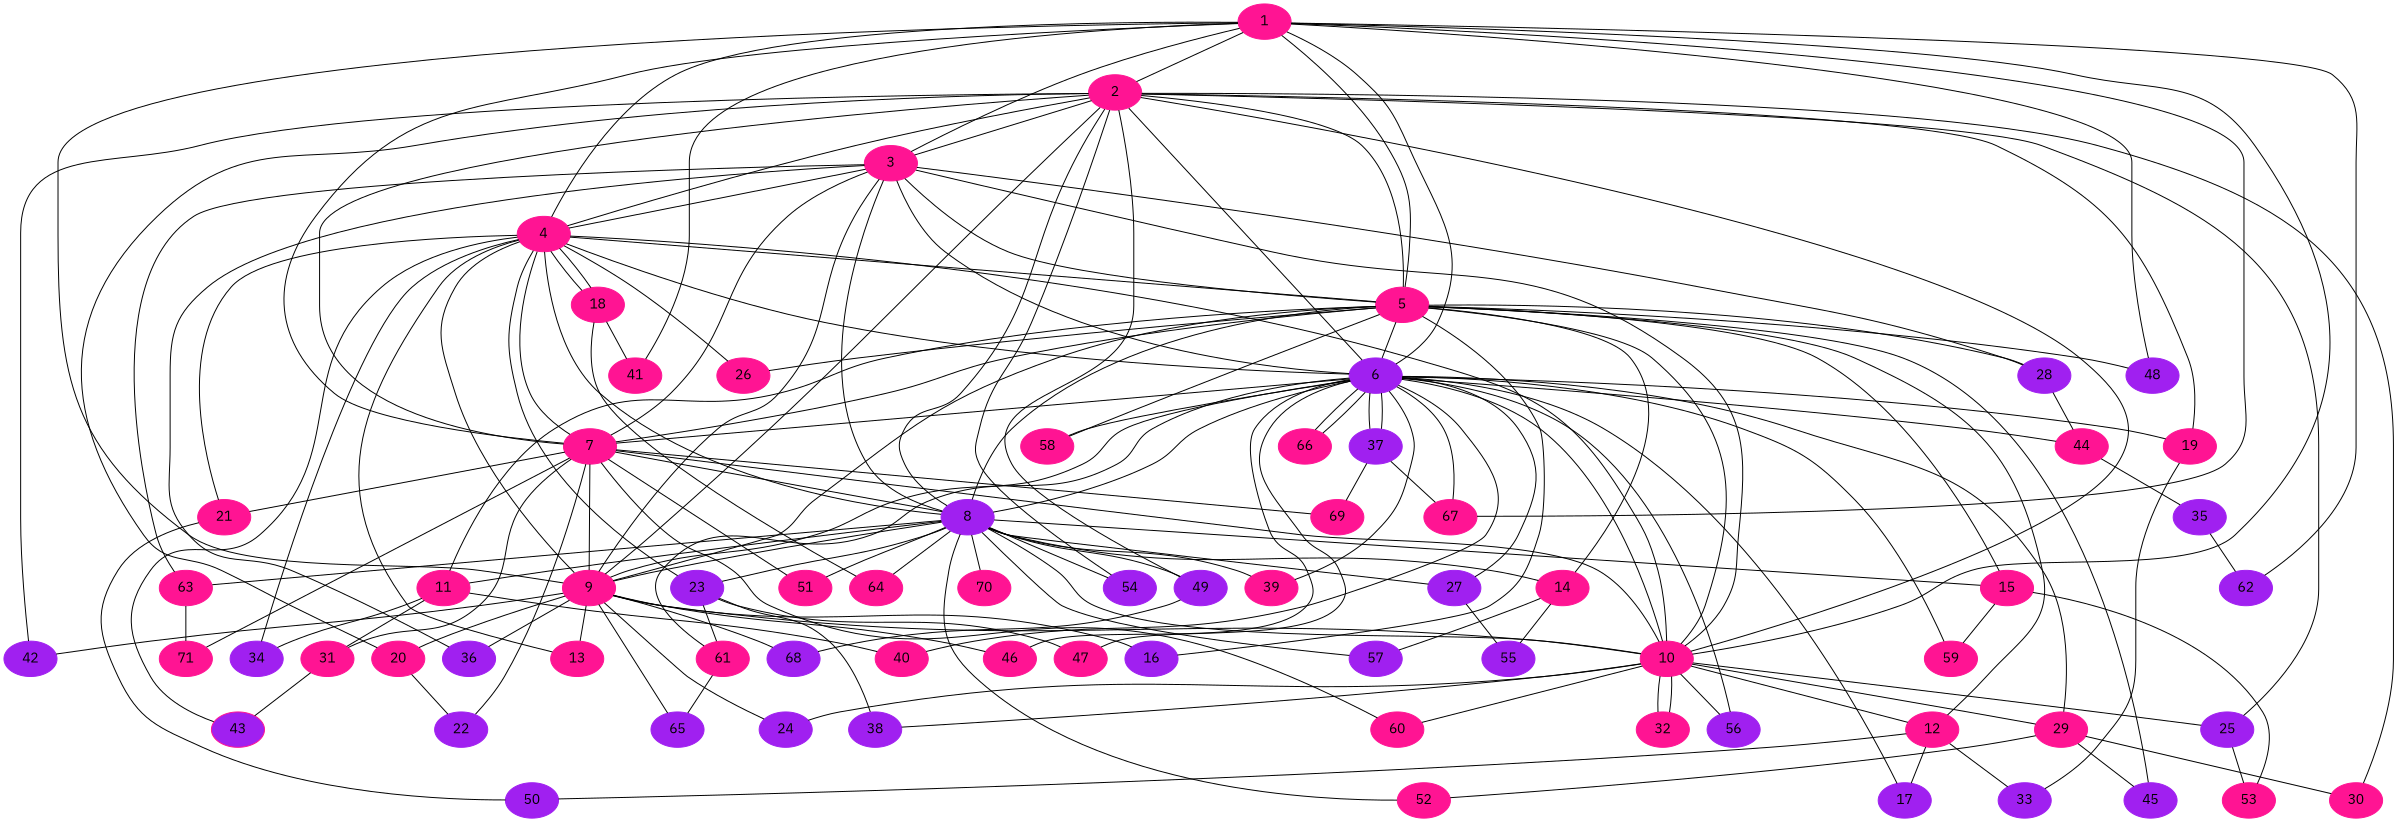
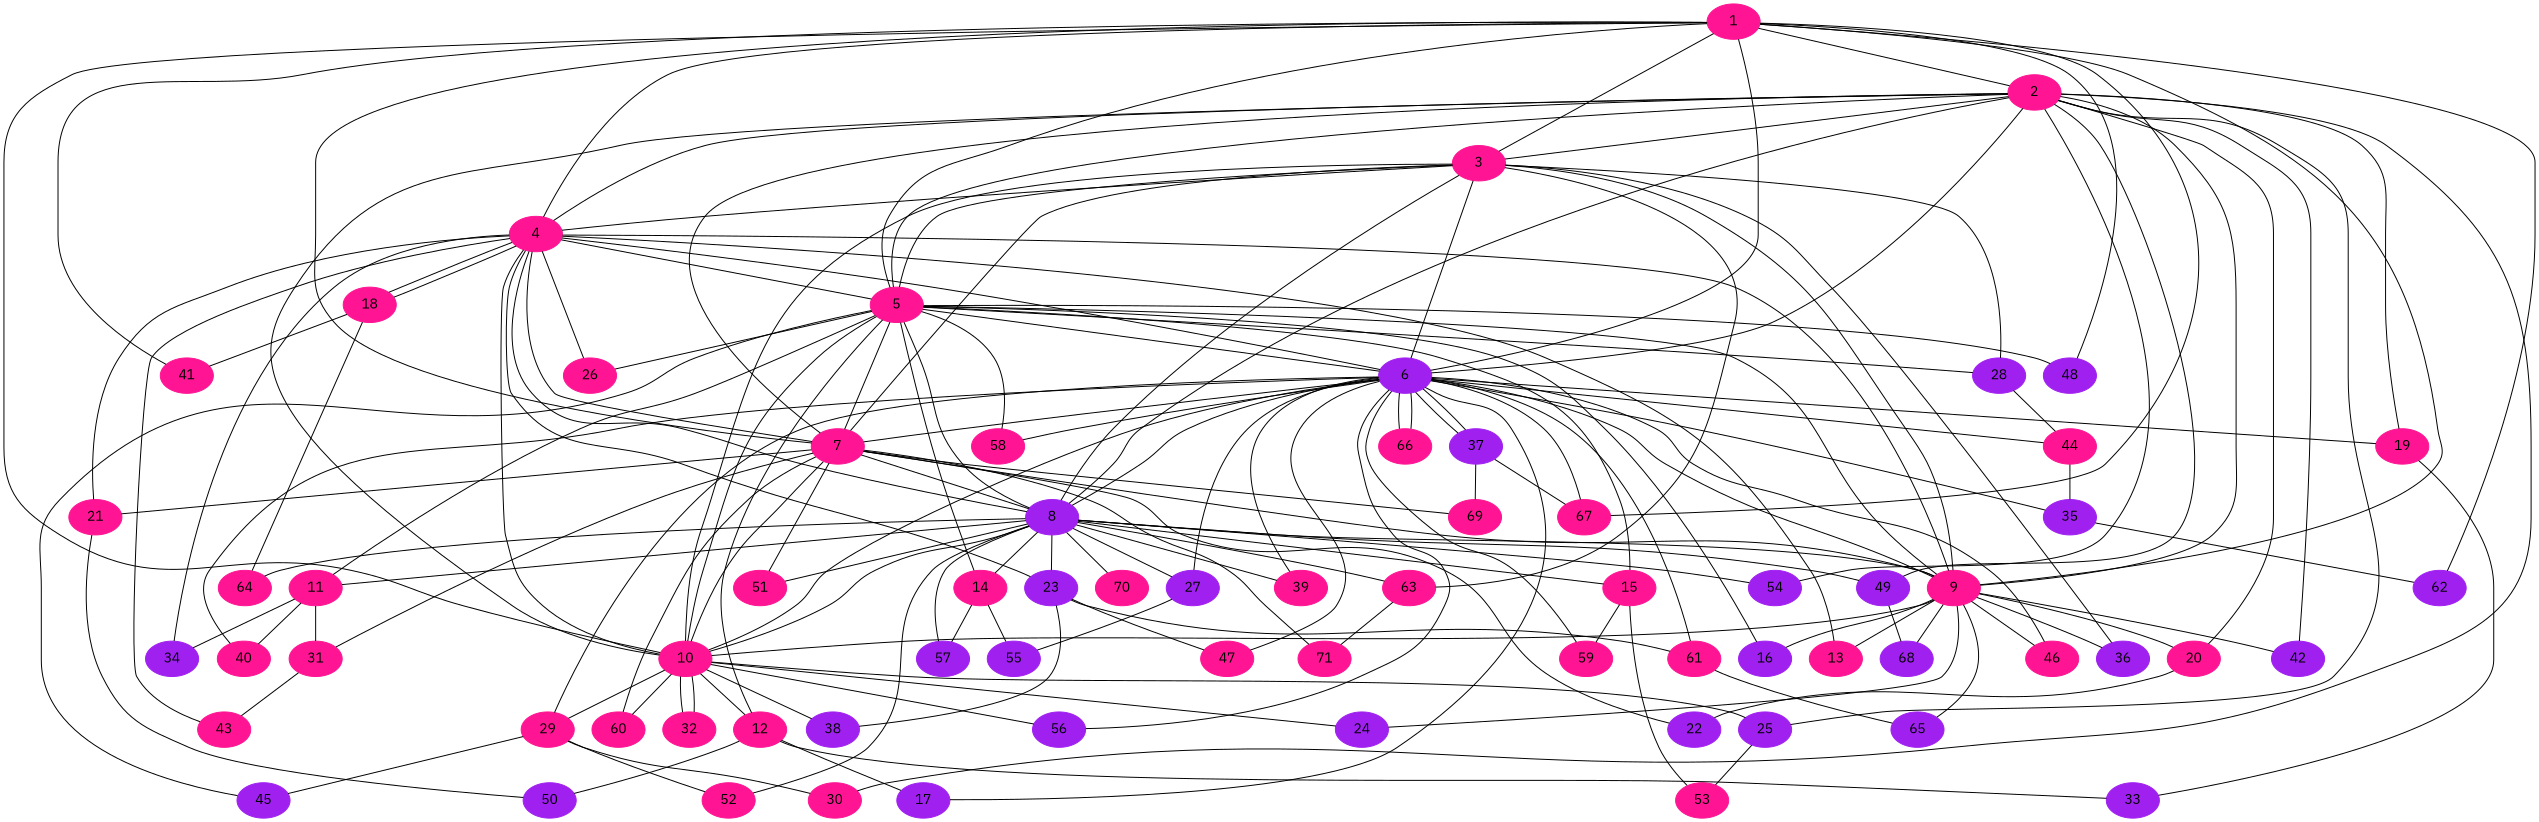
none -> (1739, 439)
(238, 730) -> (224, 730)
